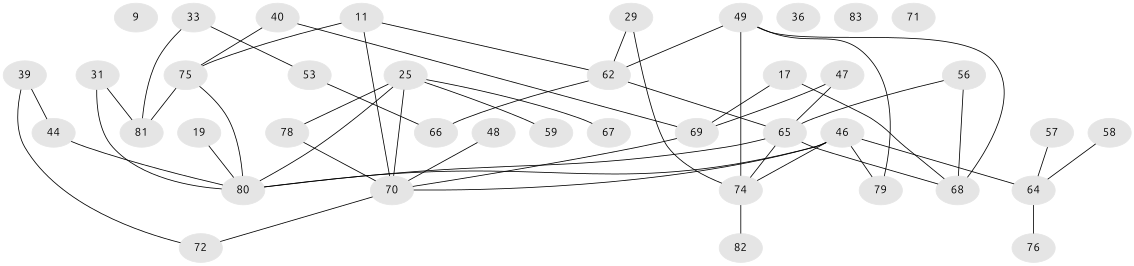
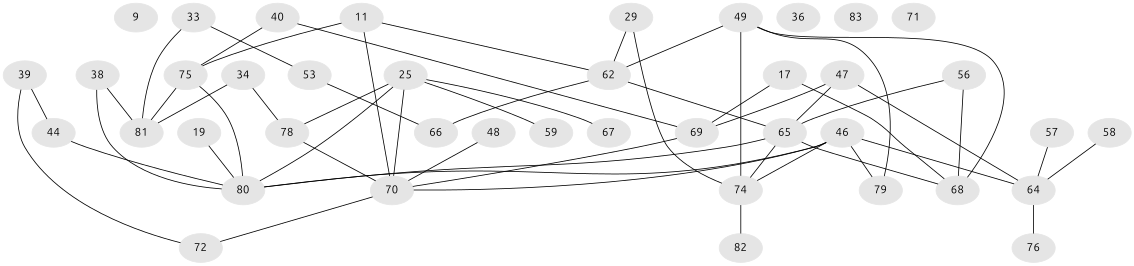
(98, 75) -> (98, 75)
none -> (243, 75)
none -> (938, 133)
